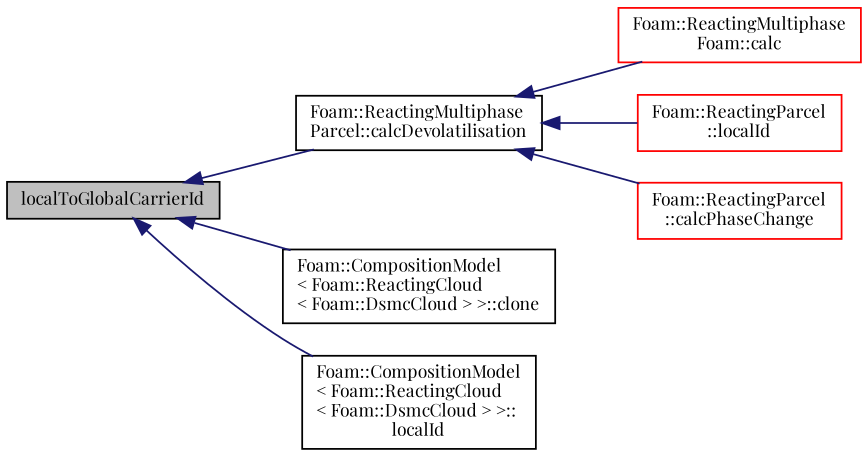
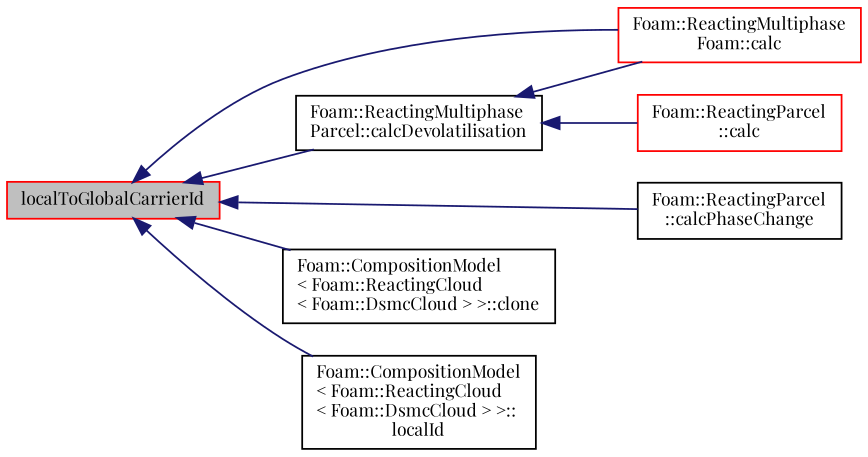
none -> (367, 54)
(740, 123) -> (740, 123)
(586, 169) -> (438, 206)
(113, 200) -> (113, 200)
(740, 211) -> (740, 211)
